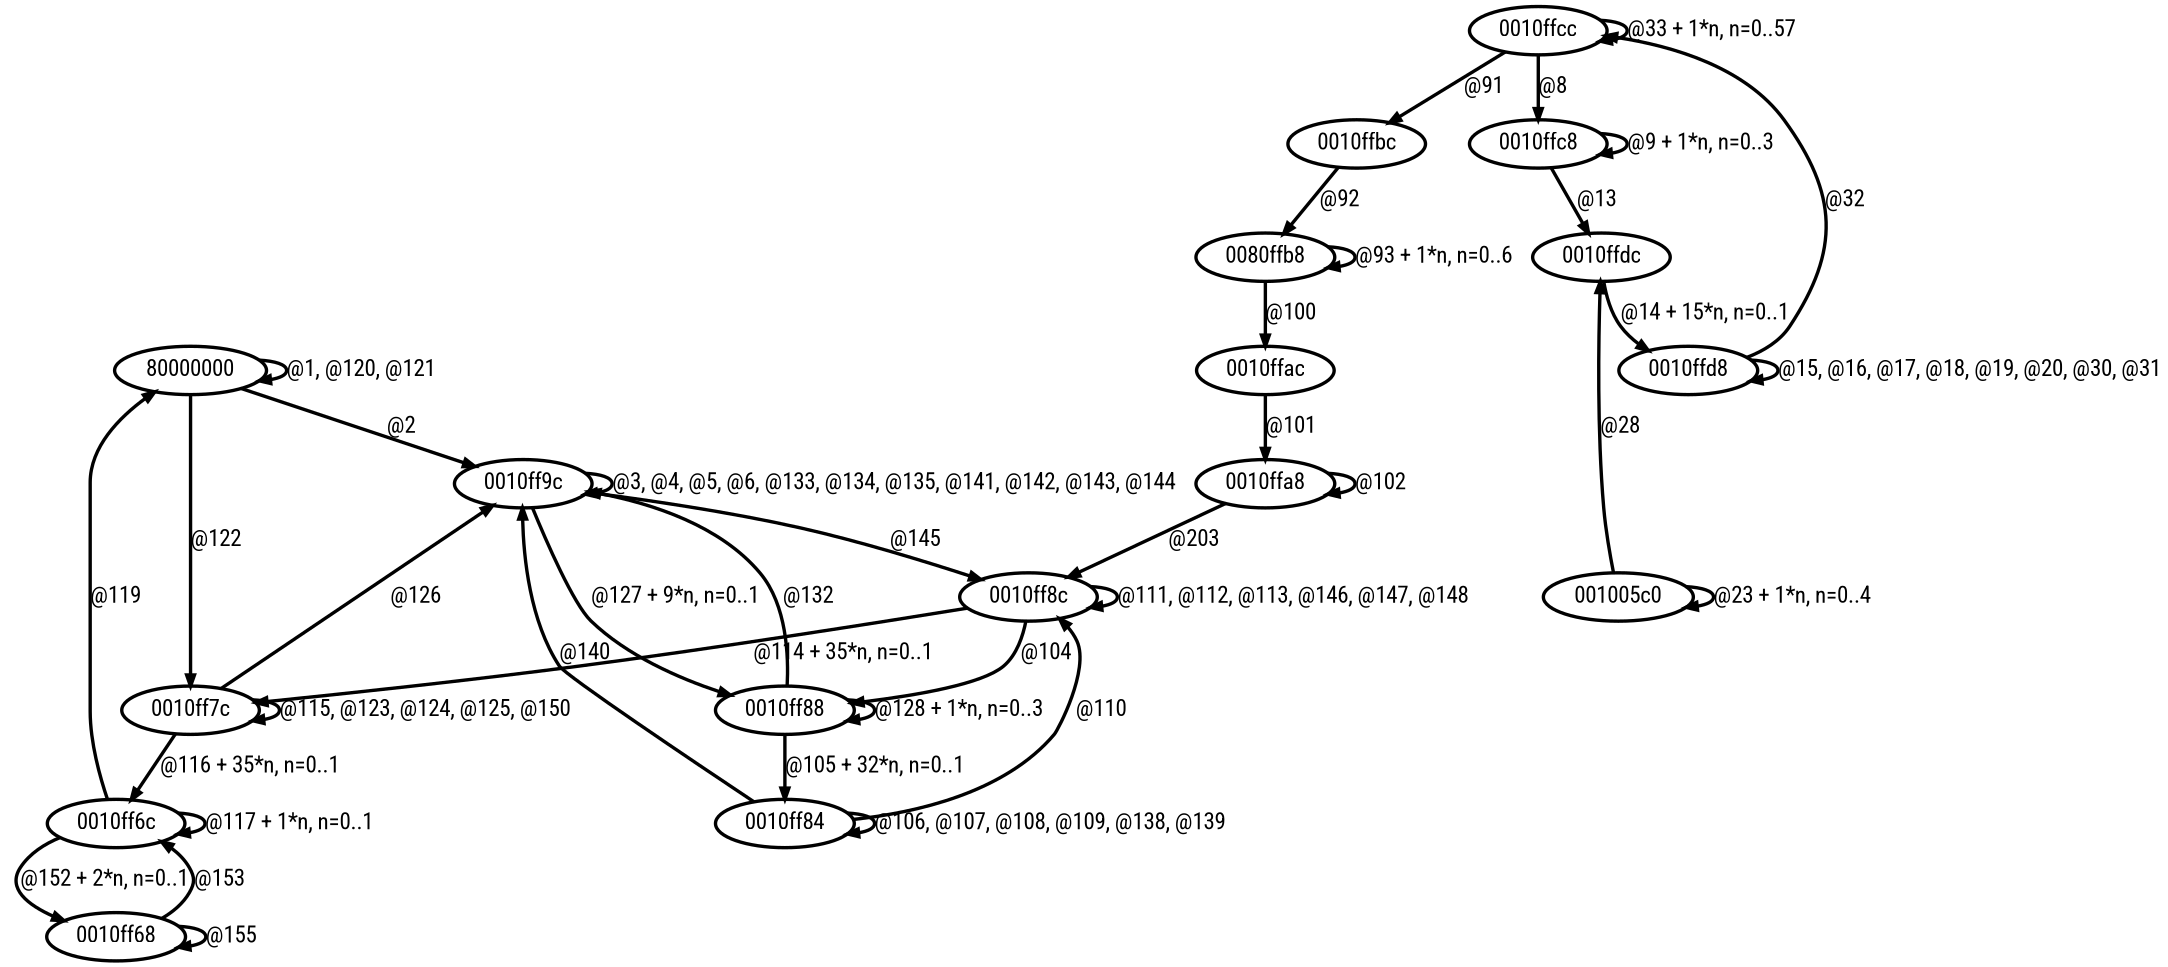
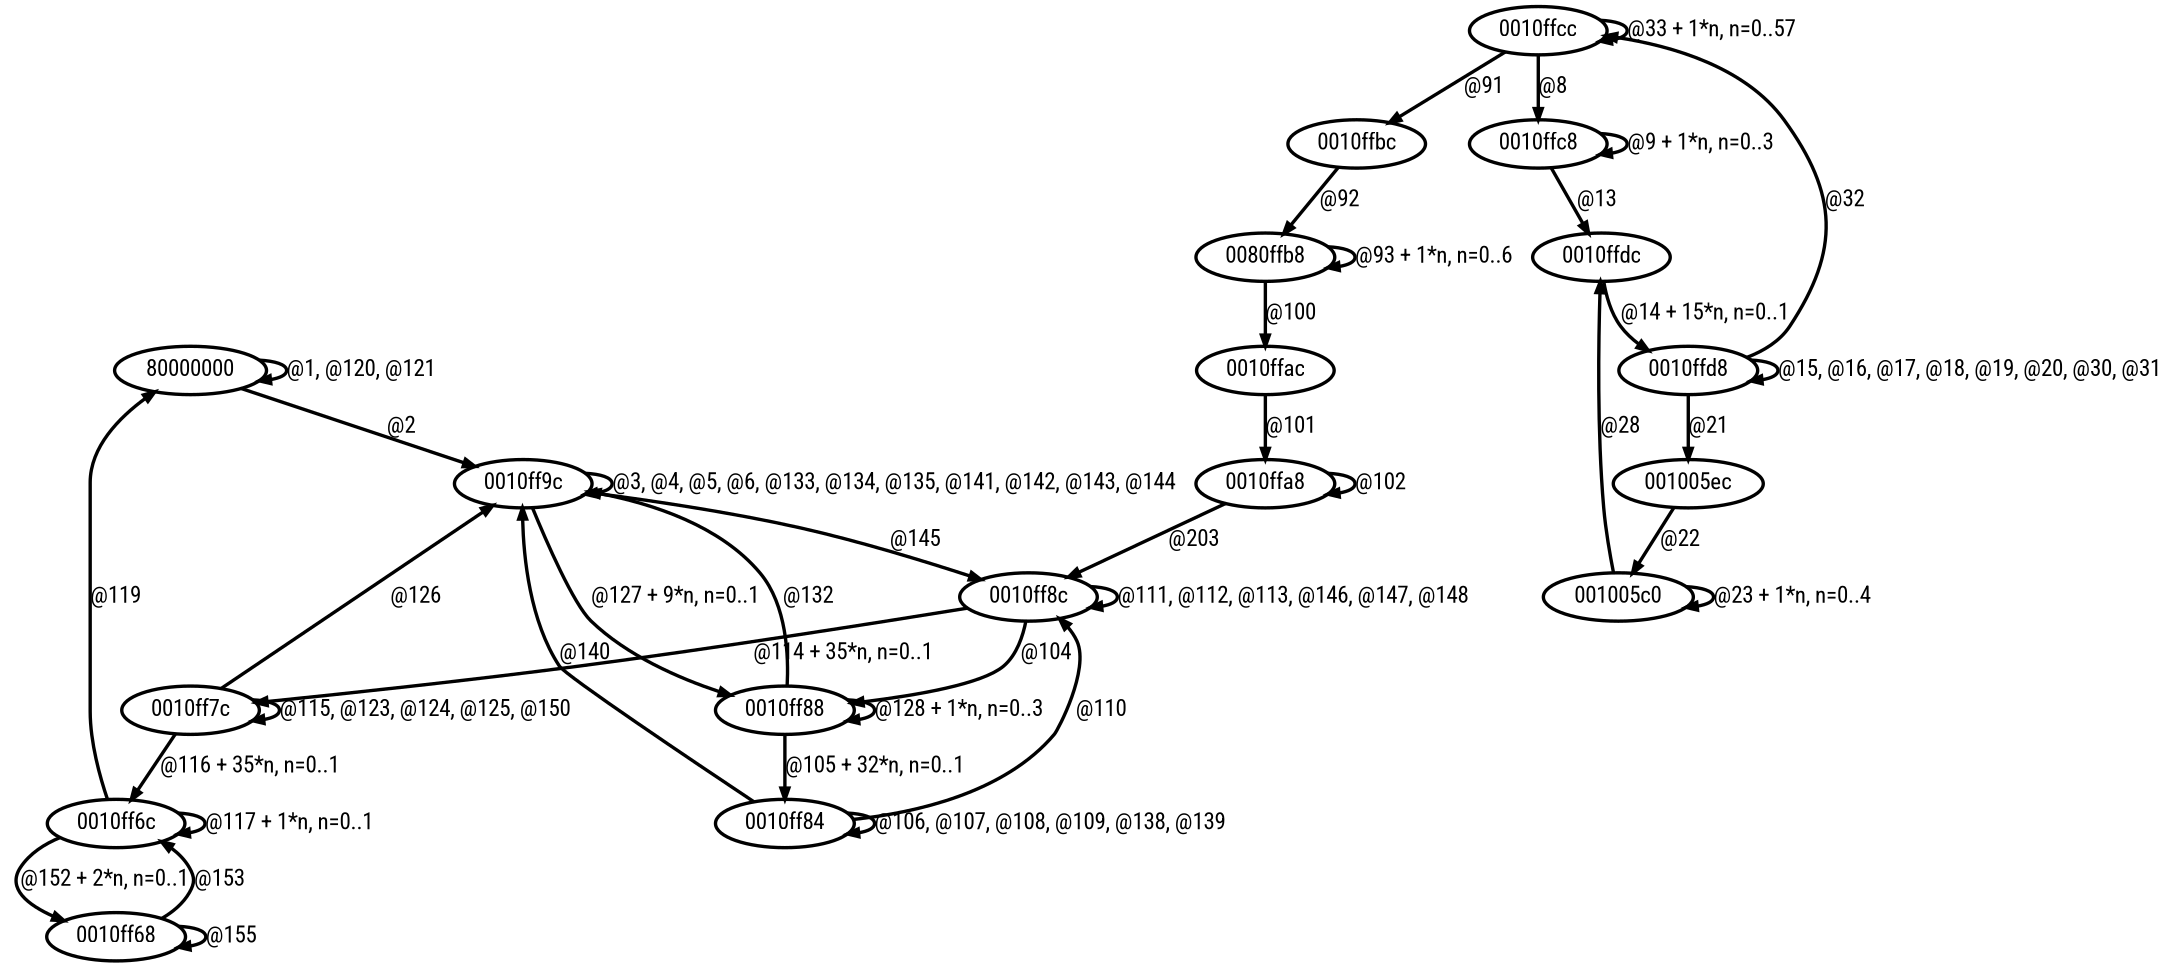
none -> (1688, 484)
(191, 535) -> none
